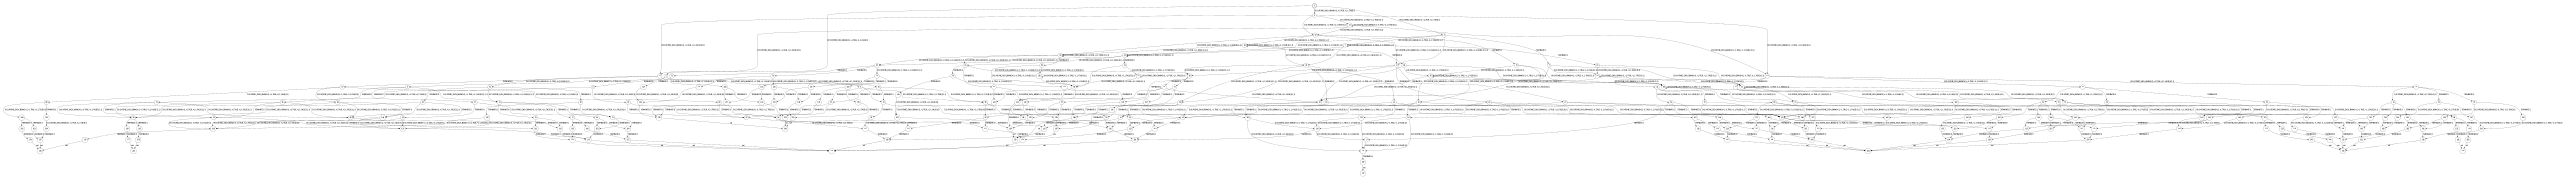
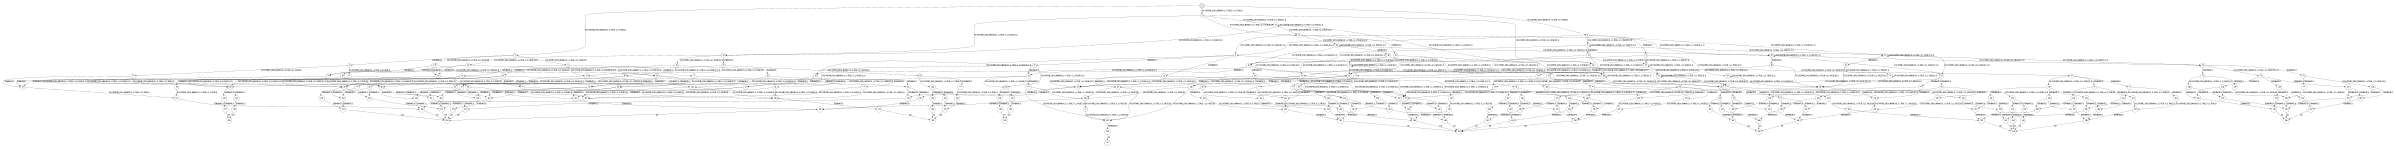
(1241, 97) -> (1470, 69)
none -> (2074, 109)
(587, 129) -> none
(1565, 131) -> (1029, 69)
